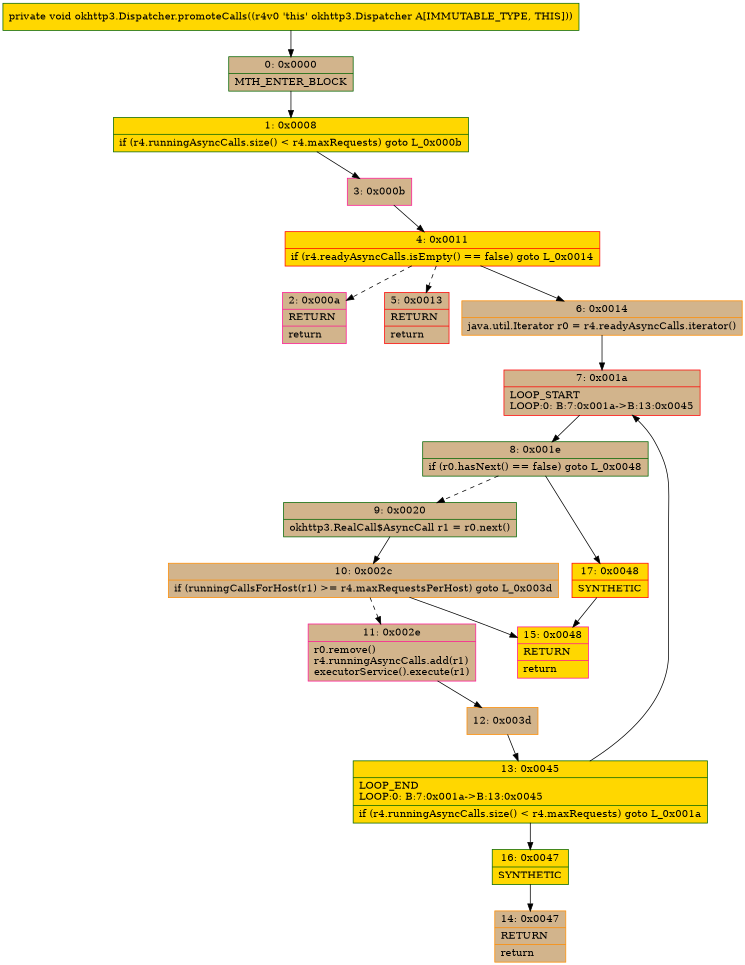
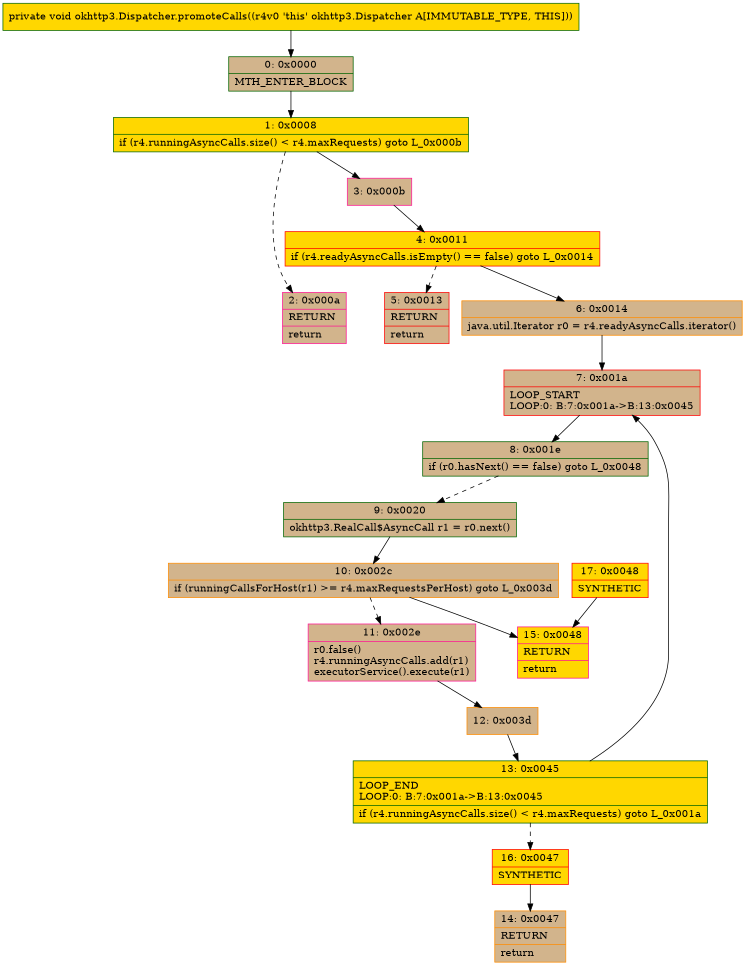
(382, 281) -> (273, 220)
(571, 517) -> none
(345, 650) -> (338, 650)
(530, 833) -> (530, 833)
(530, 867) -> (530, 867)
